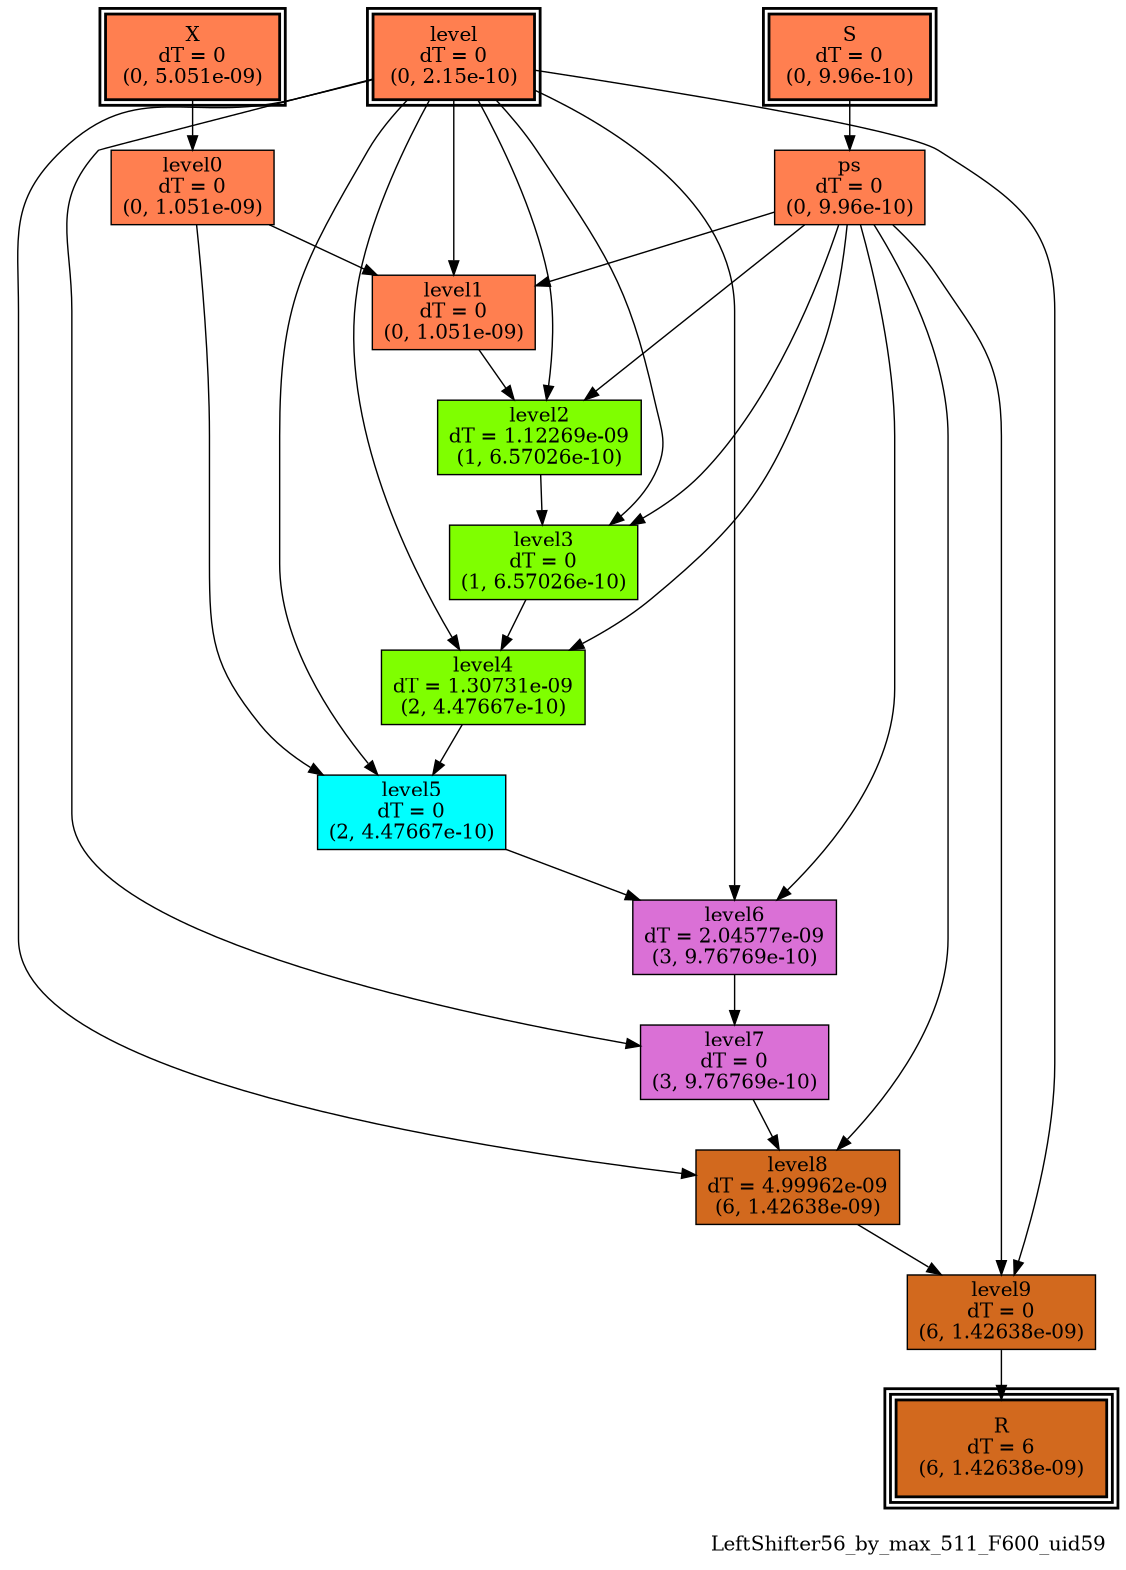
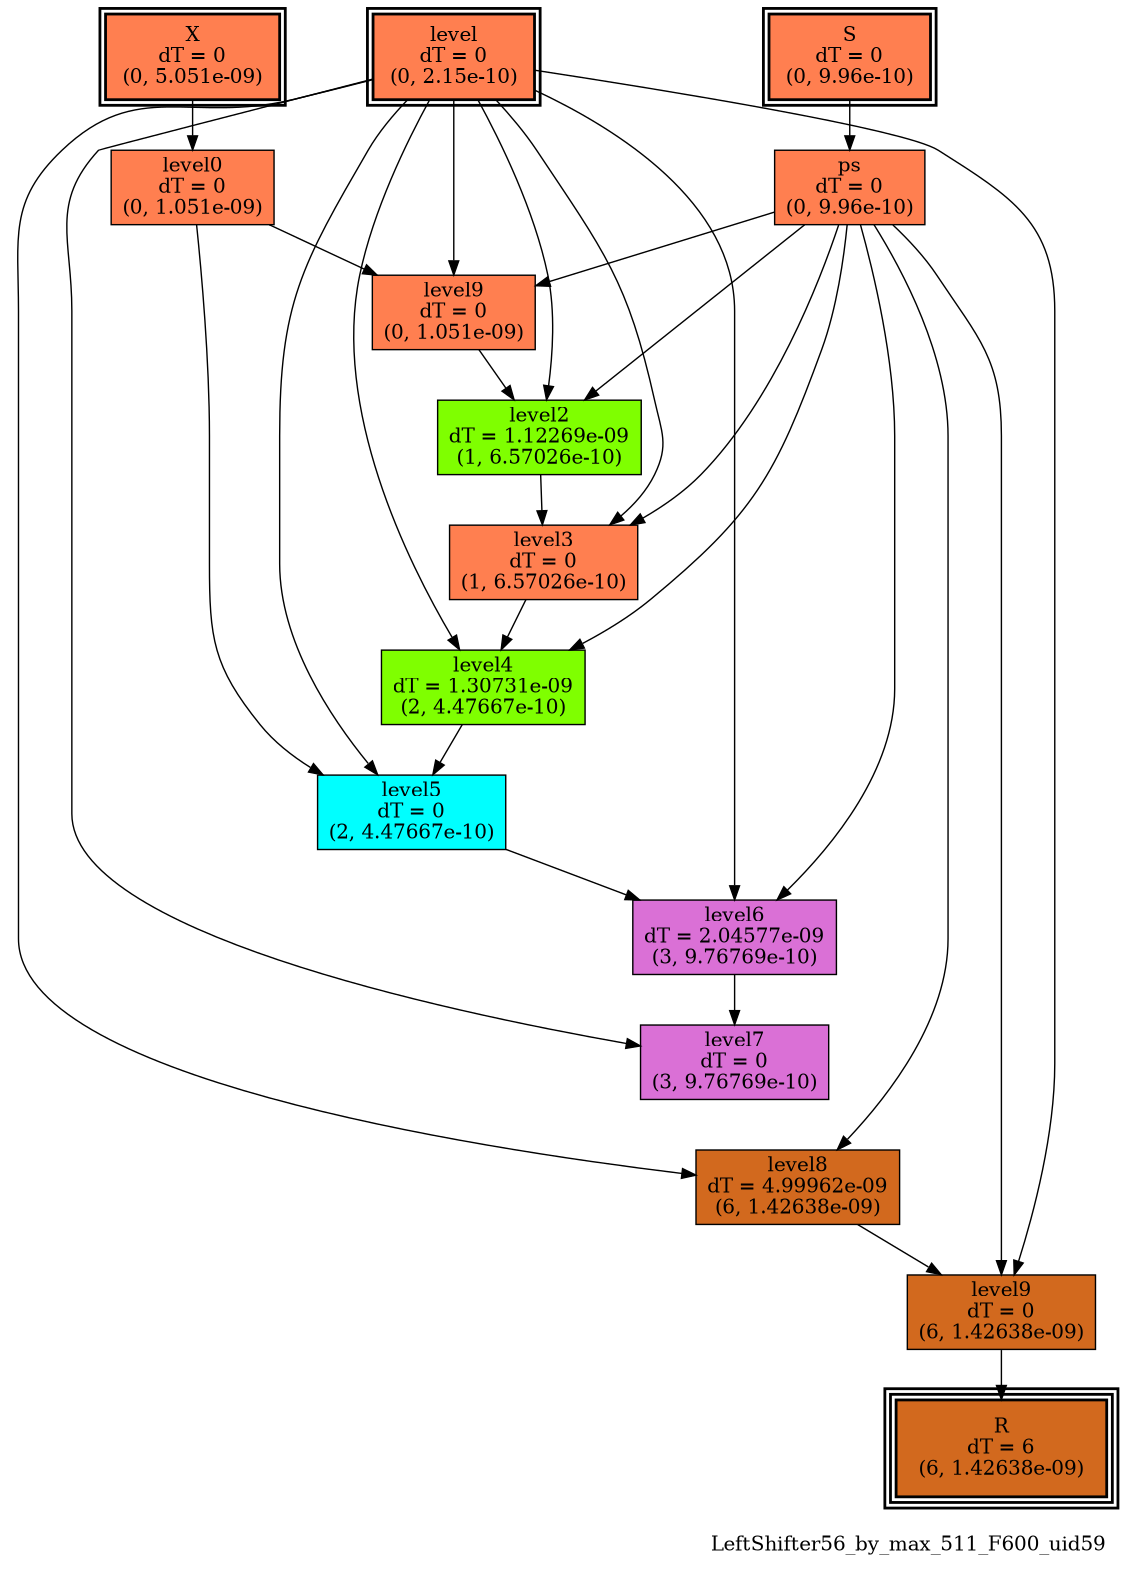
(454, 312) -> (454, 312)
(544, 562) -> (544, 562)
(763, 1118) -> none
